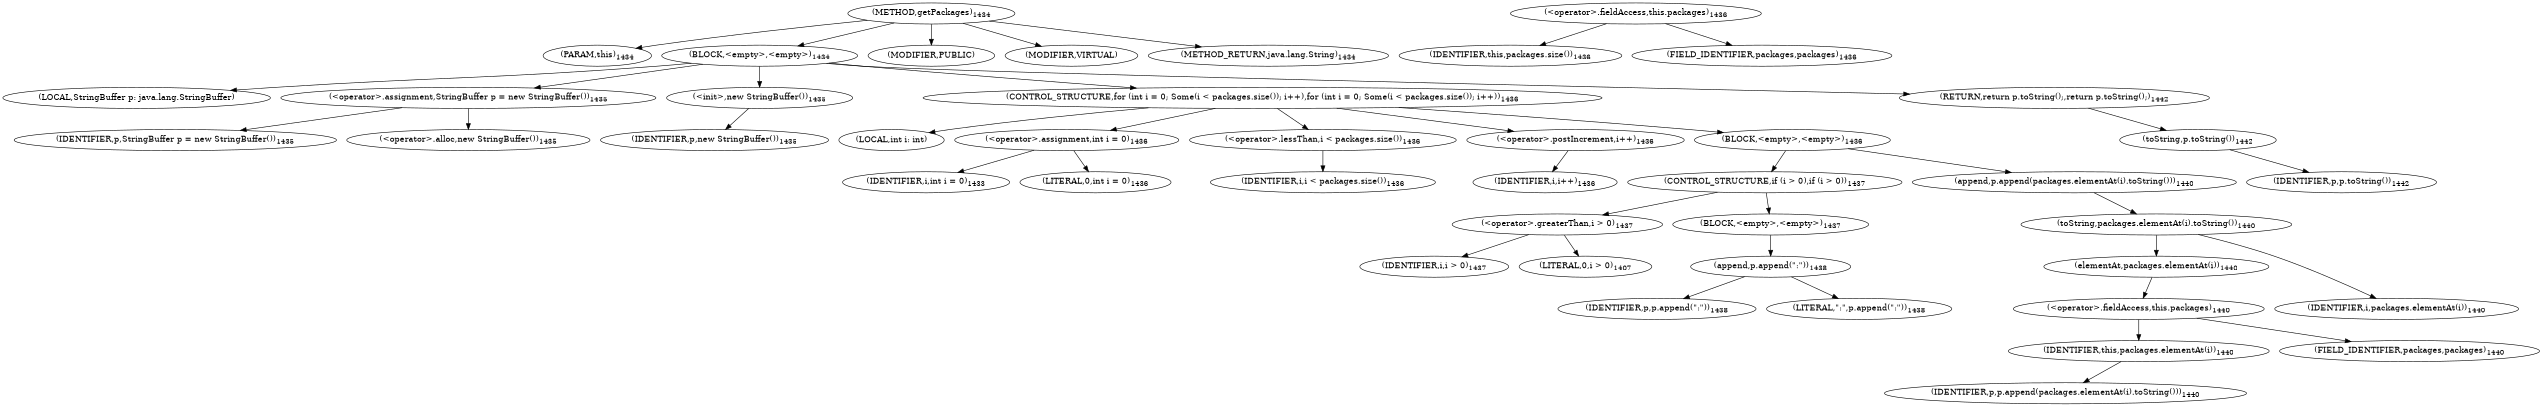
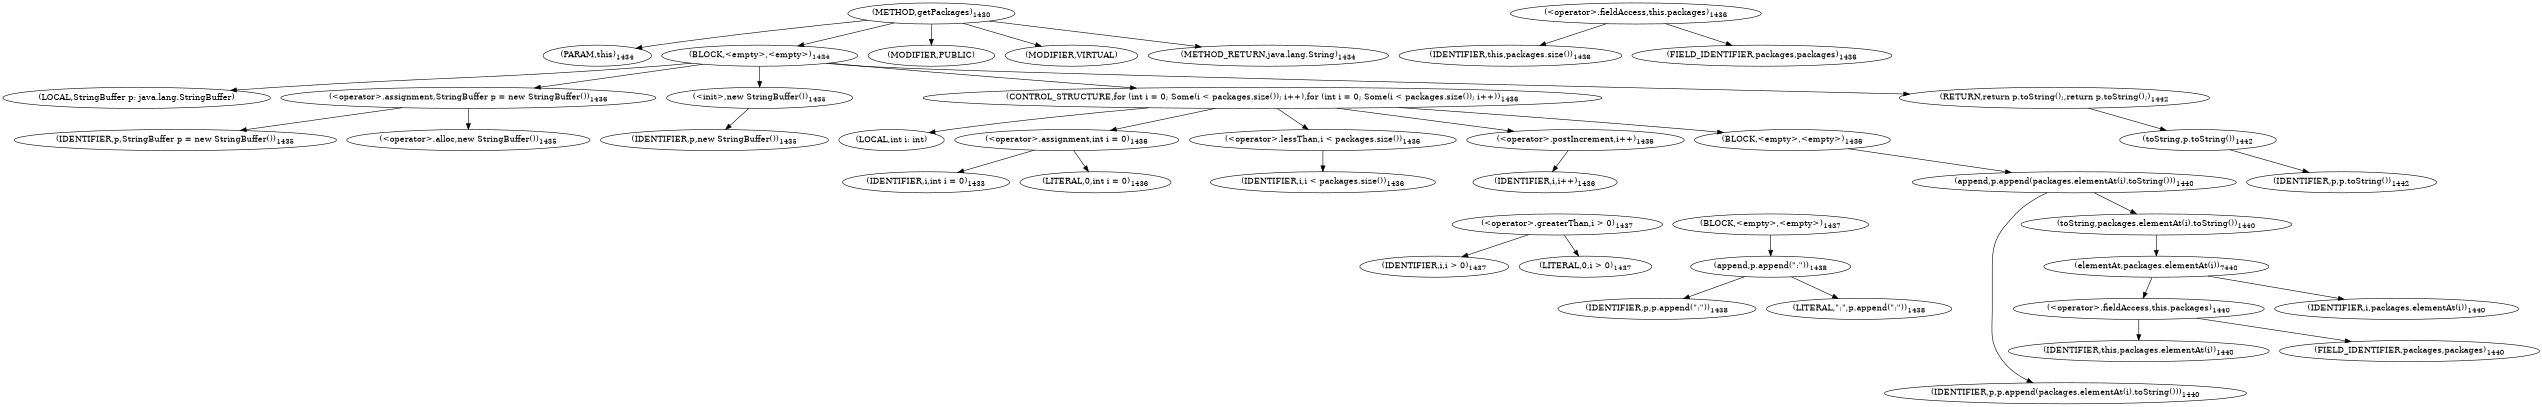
(982, 13) -> (982, 13)
(599, 97) -> (599, 97)
(1765, 182) -> none
(2286, 260) -> (2273, 287)
(1623, 266) -> (1623, 266)
(2229, 266) -> (2229, 266)
(2105, 371) -> (1992, 282)
